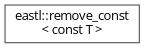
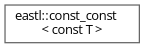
(72, 24) -> (72, 24)
